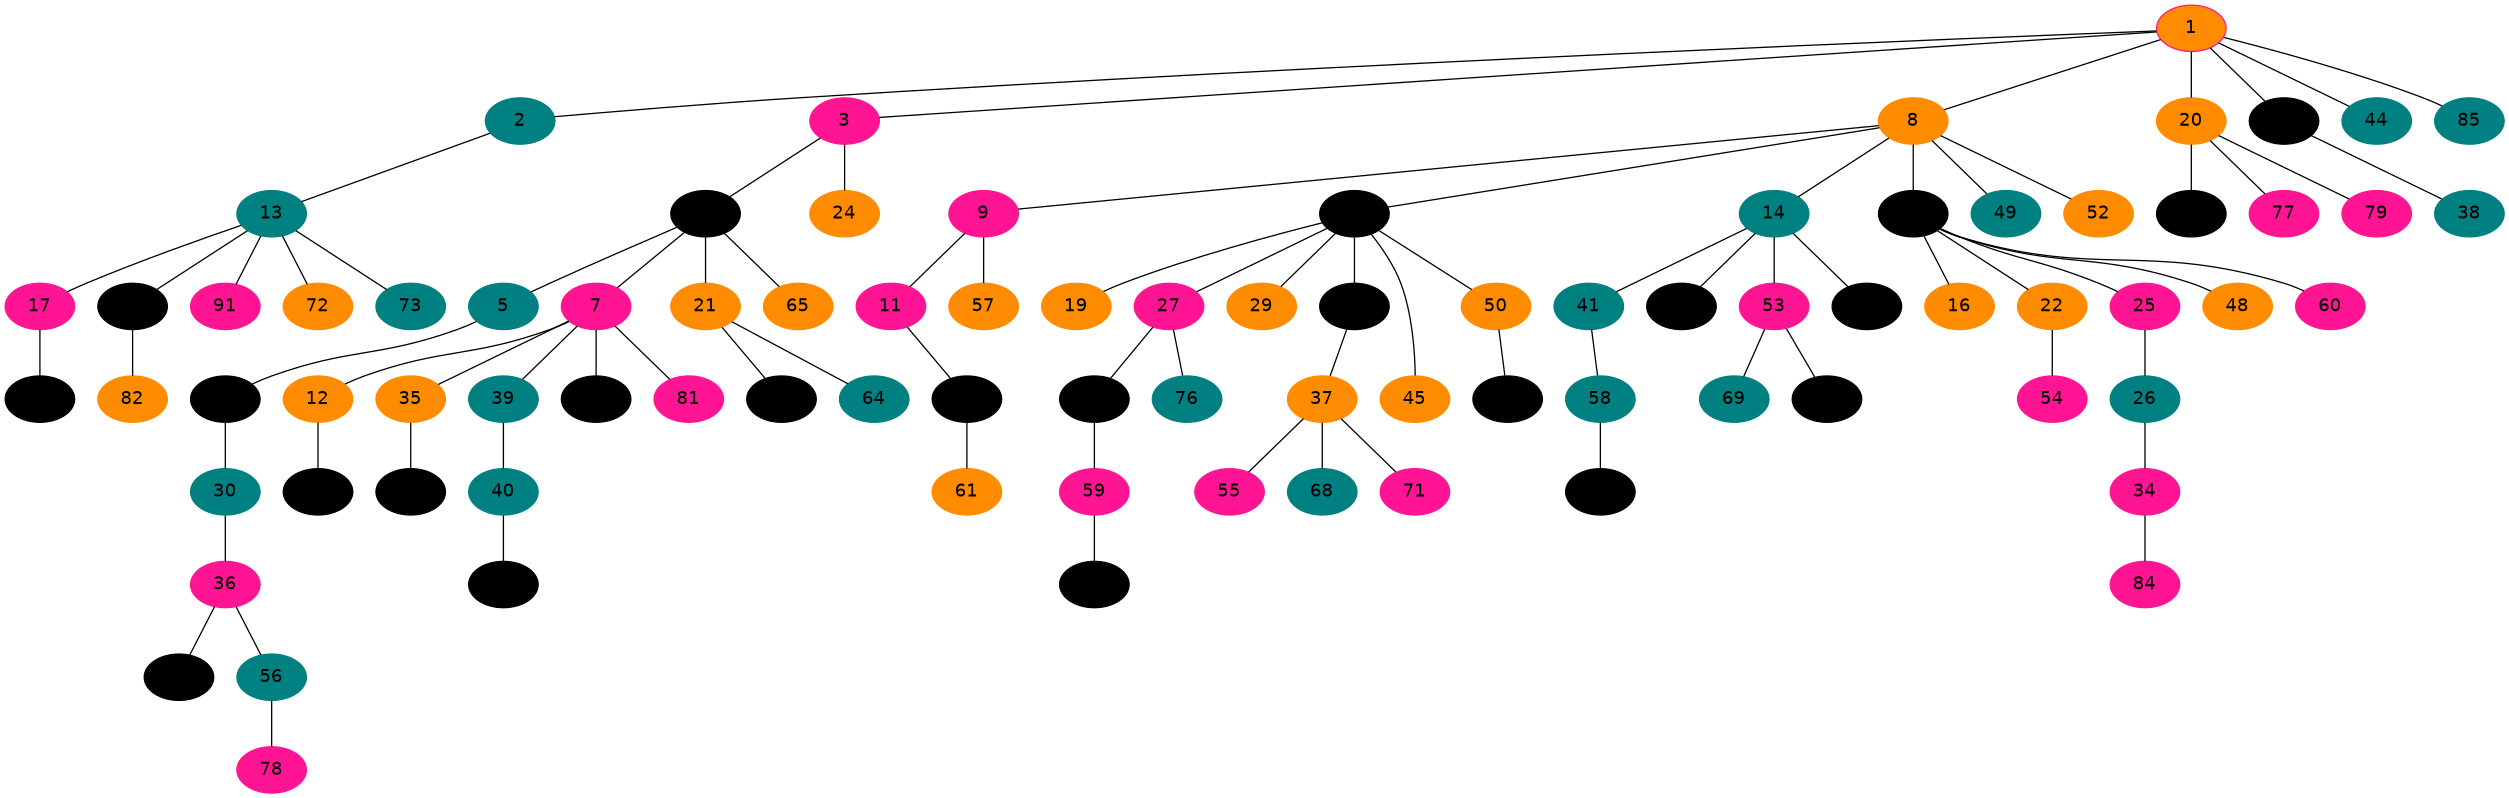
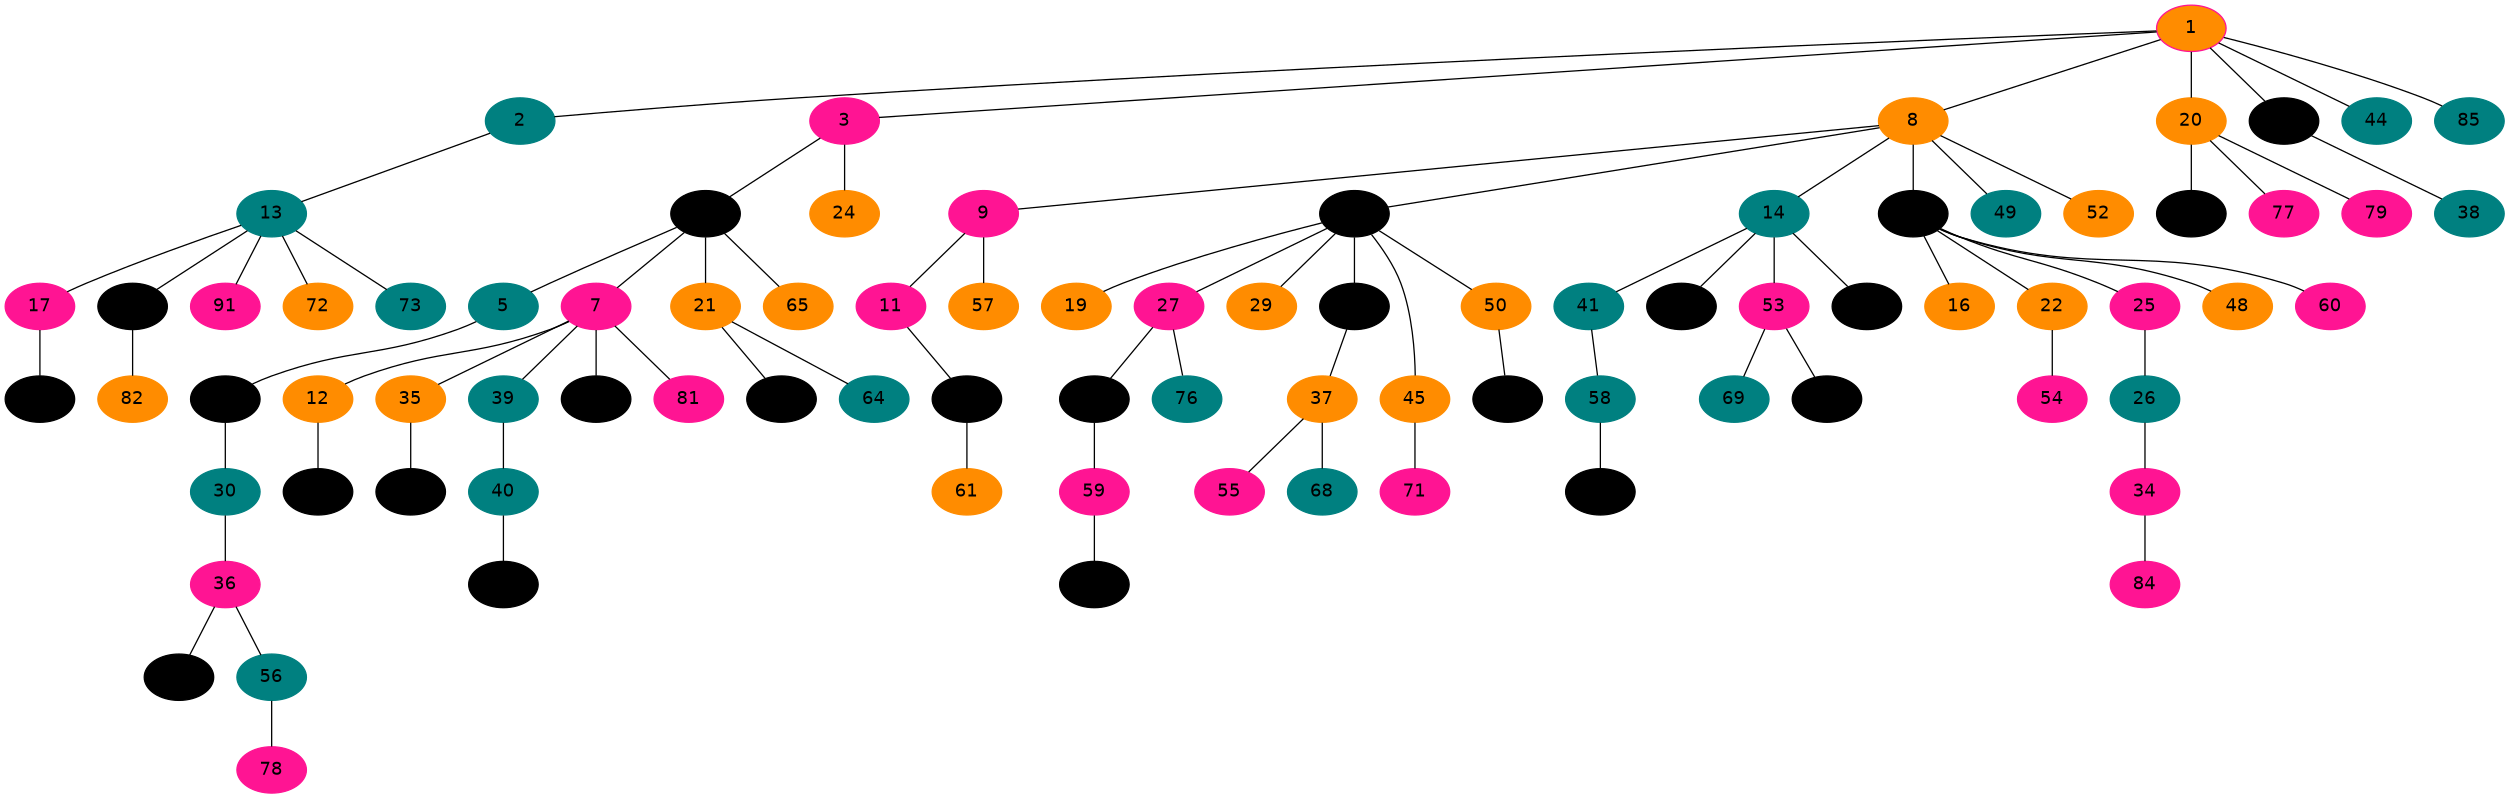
(1368, 445) -> (1415, 446)
